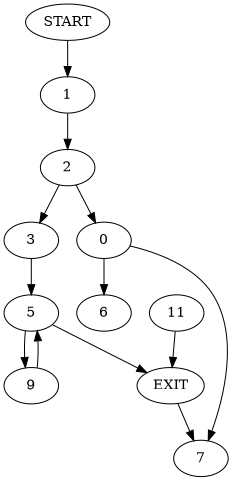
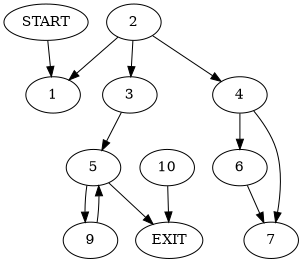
(68, 126) -> (97, 55)
(104, 240) -> (240, 95)
(177, 313) -> (167, 168)
(184, 417) -> (254, 199)
